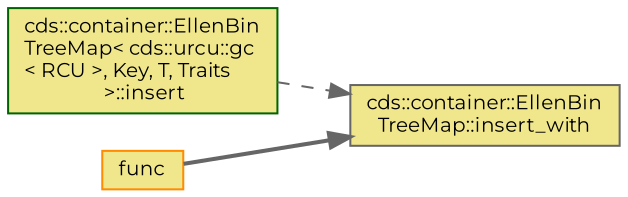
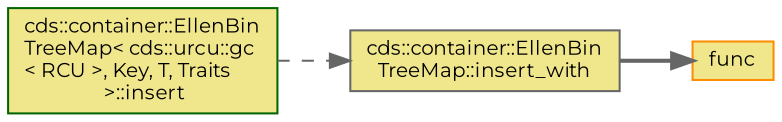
(257, 152) -> (646, 61)
